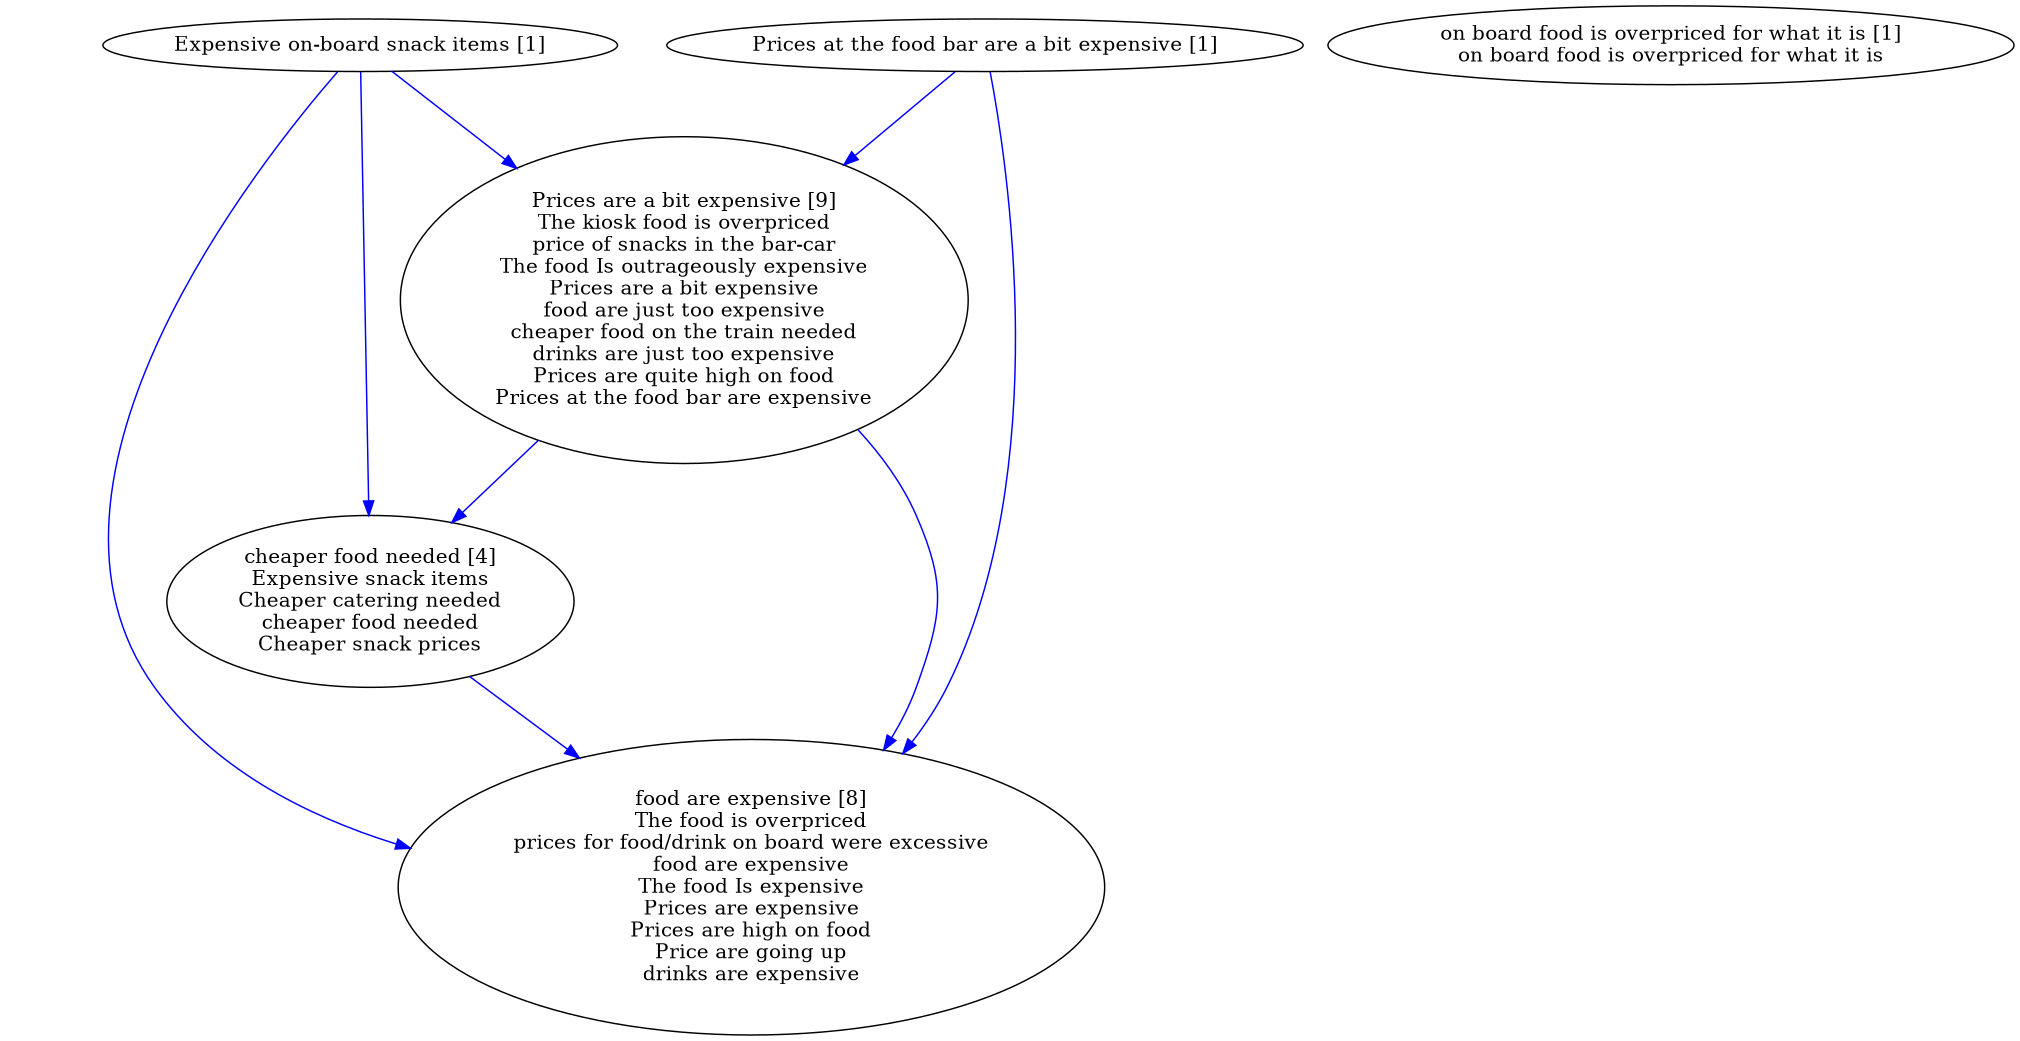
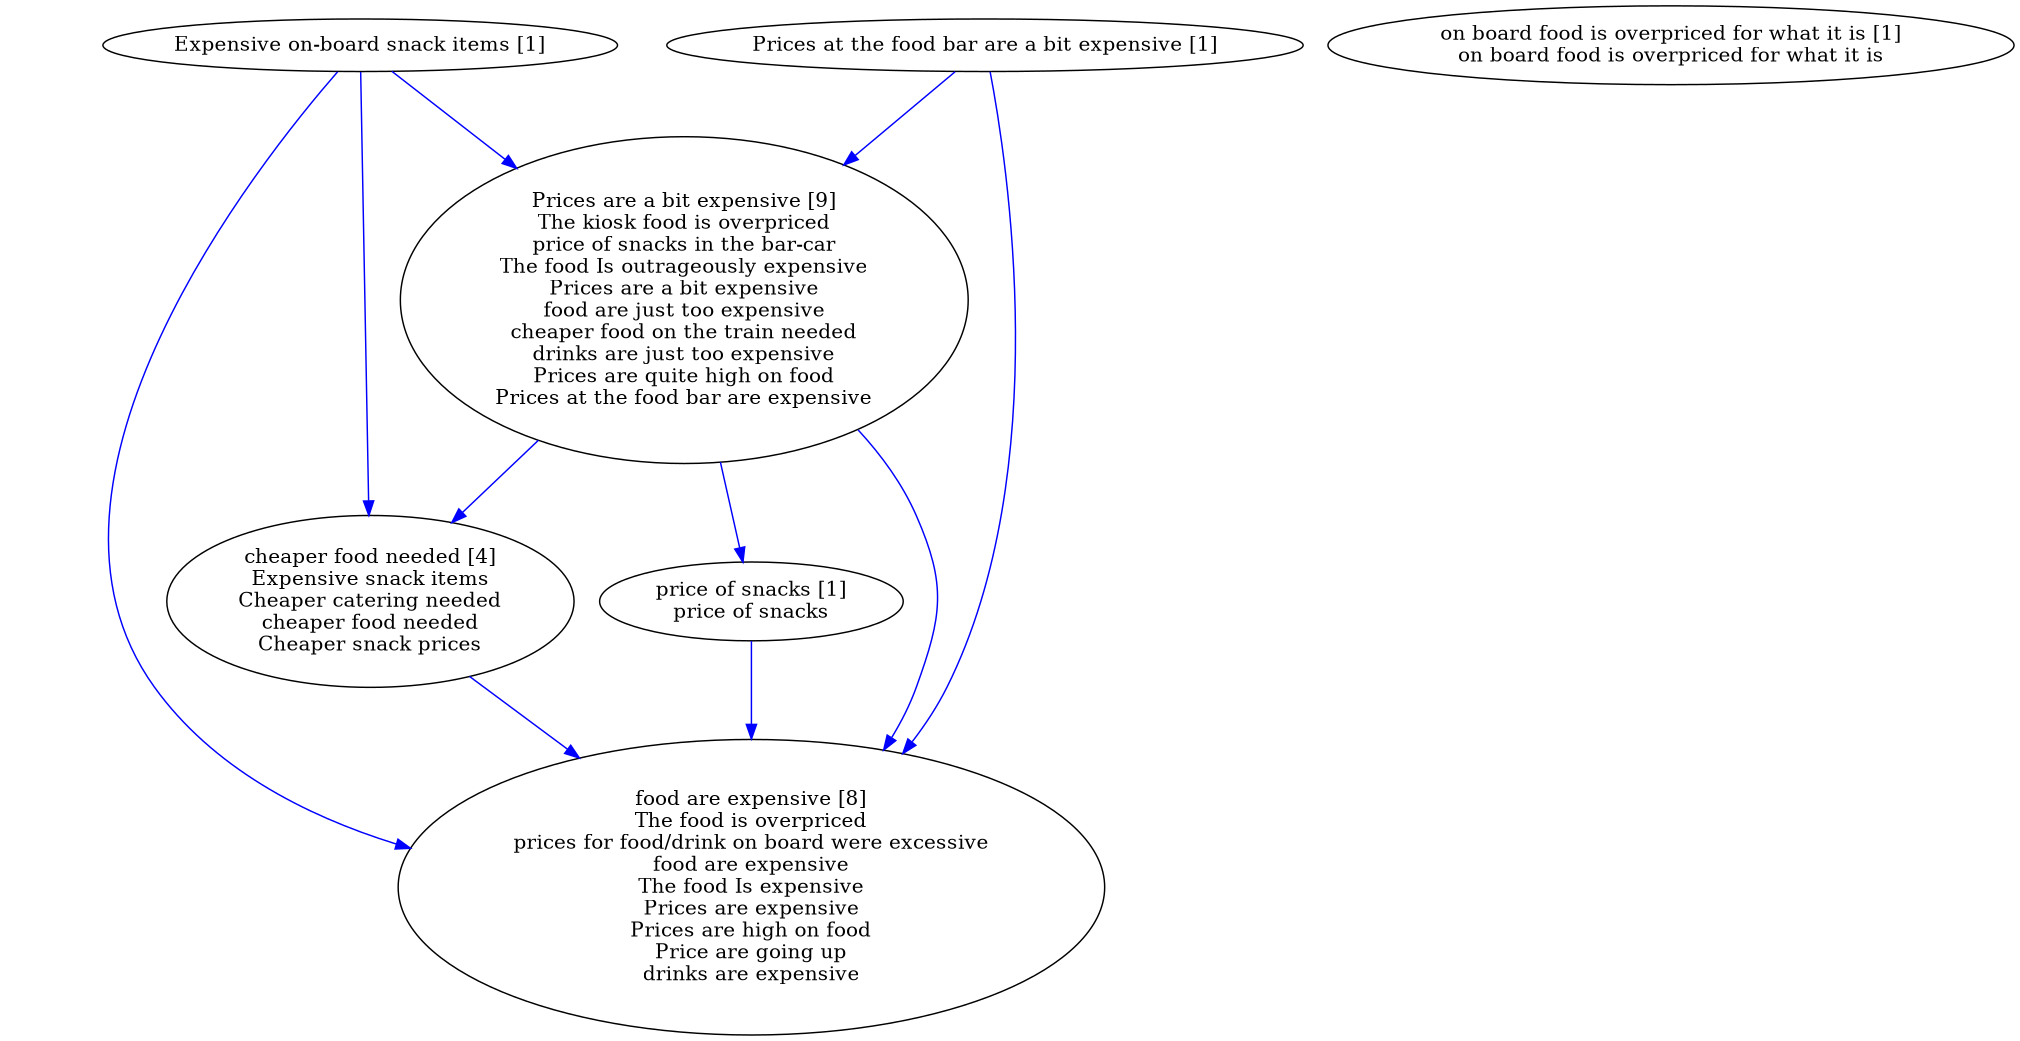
none -> (751, 601)
